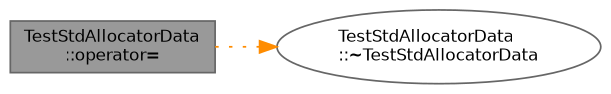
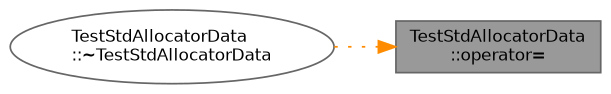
(237, 47) -> (356, 47)
